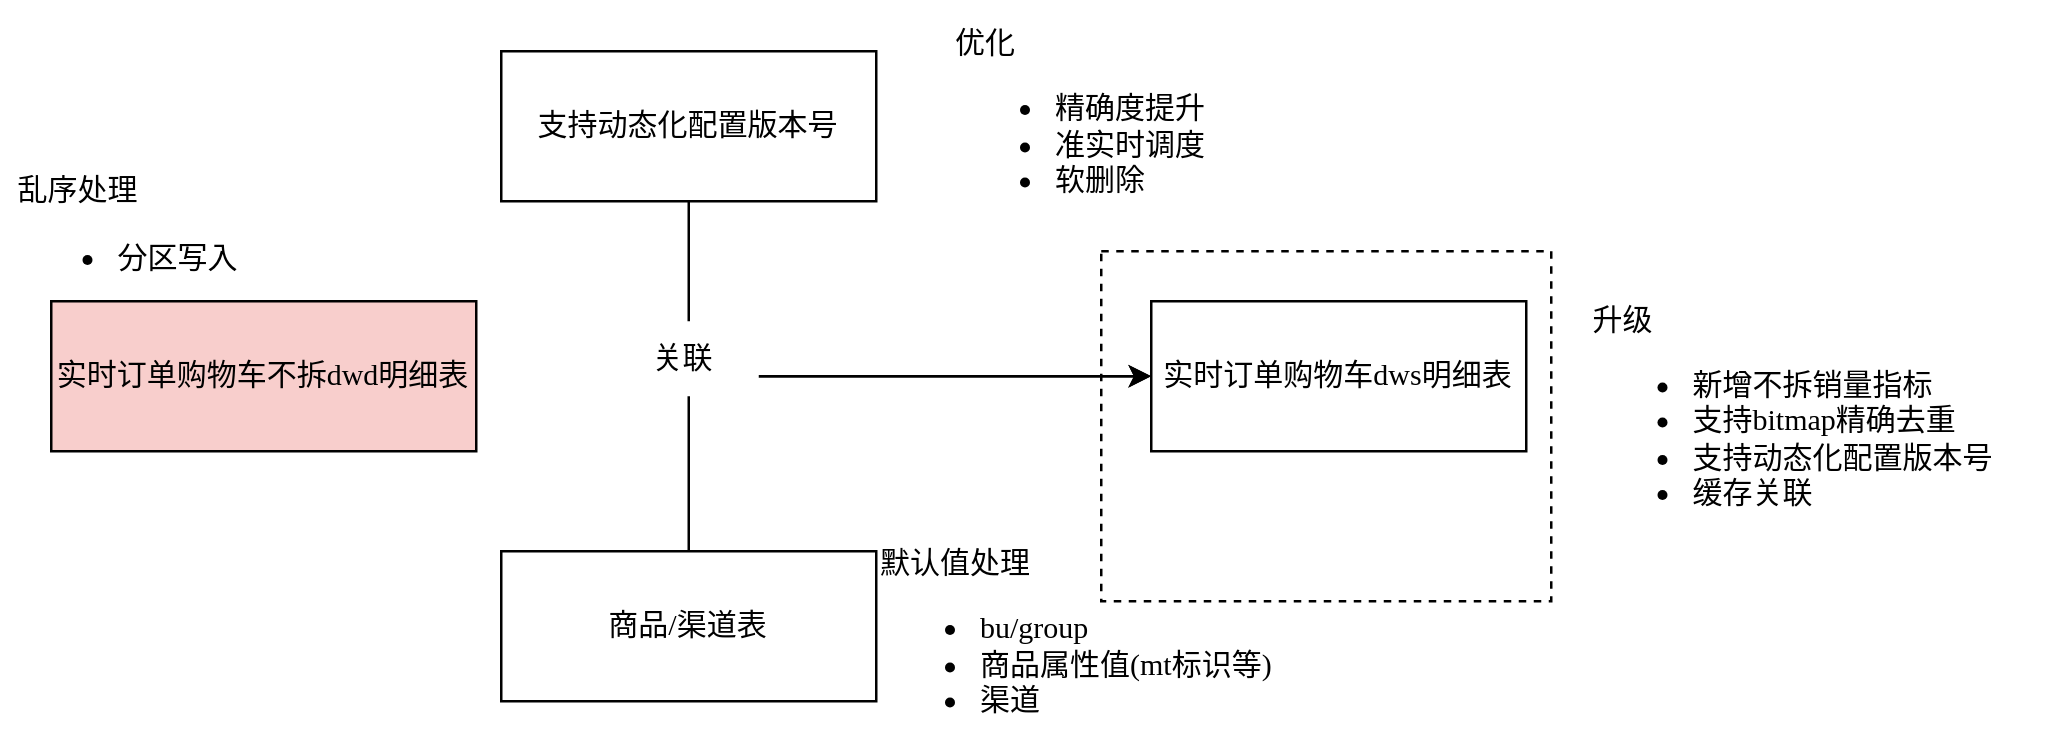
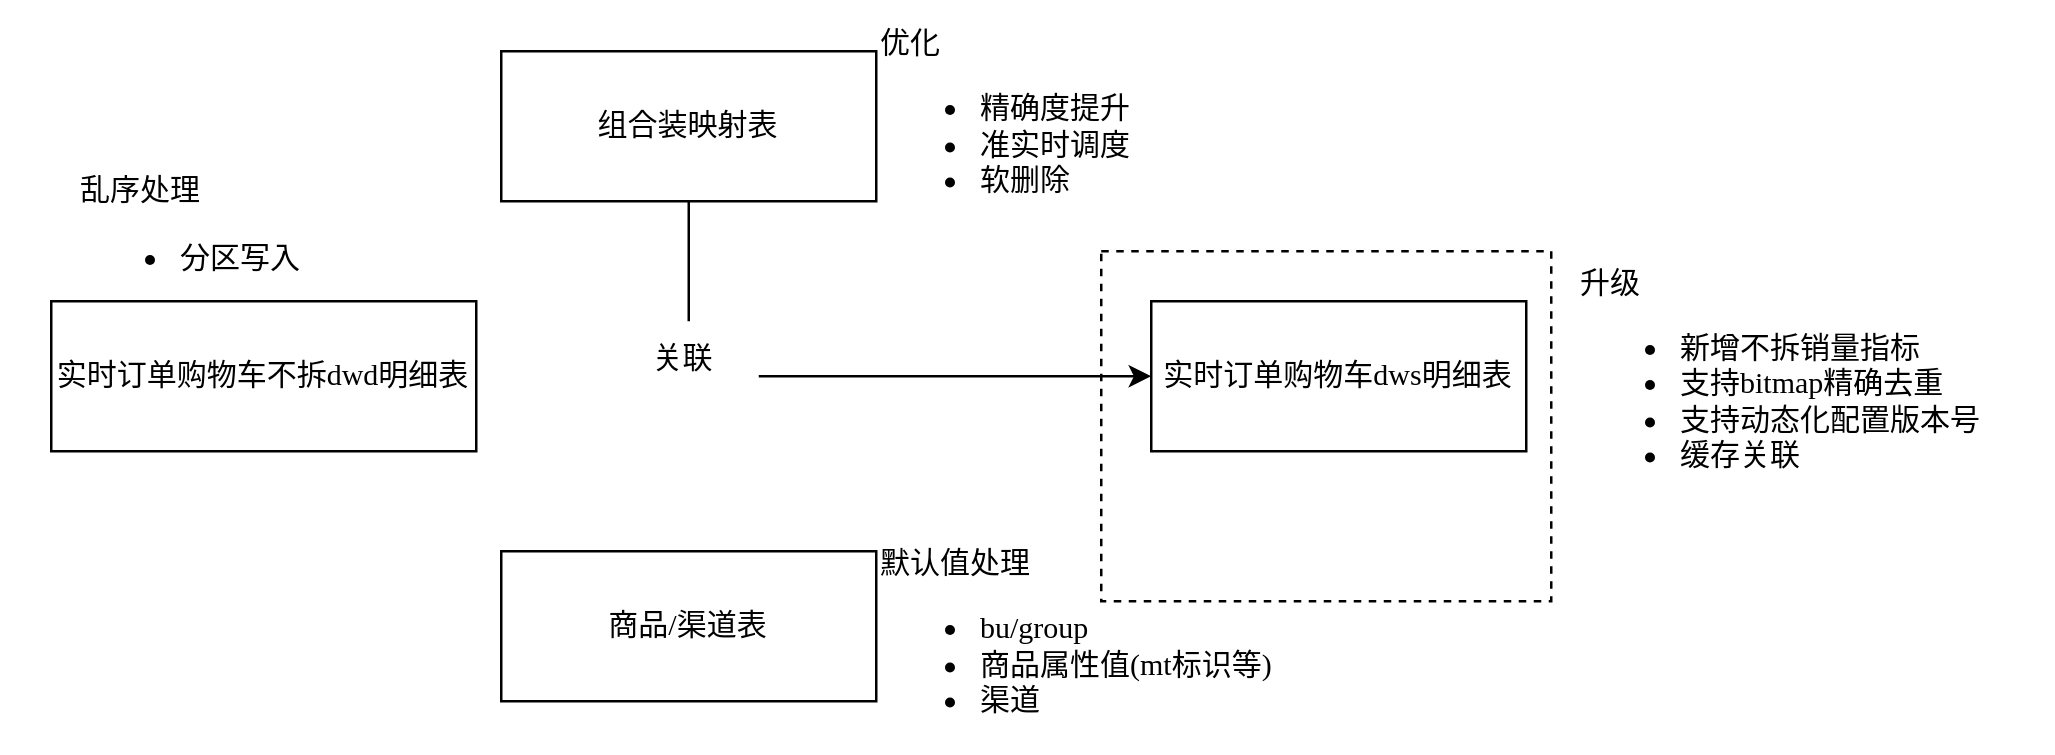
(689, 126) -> (689, 126)
(1126, 126) -> (1051, 126)
(226, 239) -> (289, 239)
(264, 376) -> (264, 376)
(1801, 421) -> (1789, 384)
(689, 473) -> none
